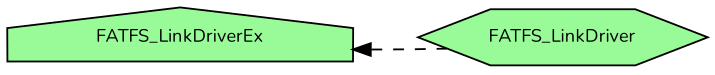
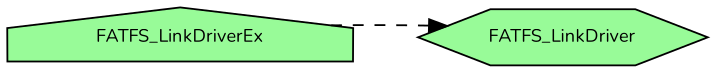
(409, 49) -> (380, 25)
